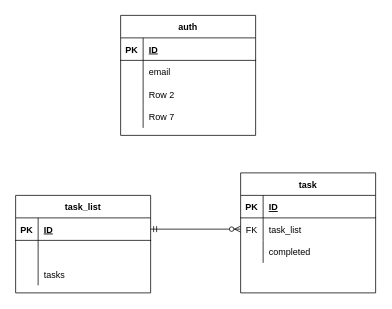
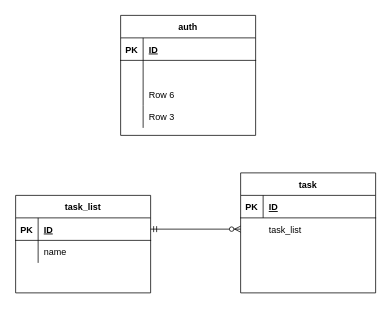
(199, 72) -> none
(160, 95) -> (160, 95)
(160, 117) -> (160, 117)
(252, 229) -> none
none -> (94, 252)
(319, 252) -> none
(94, 274) -> none
